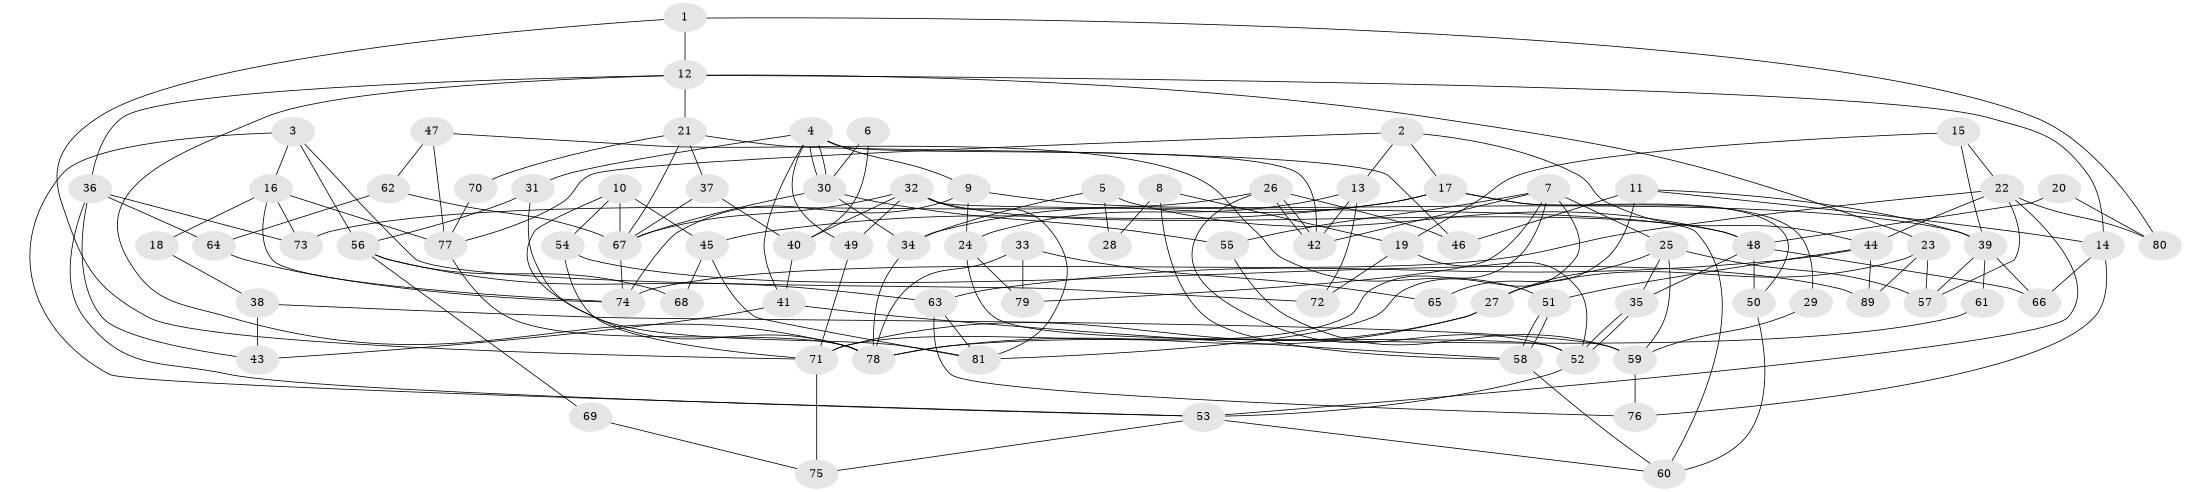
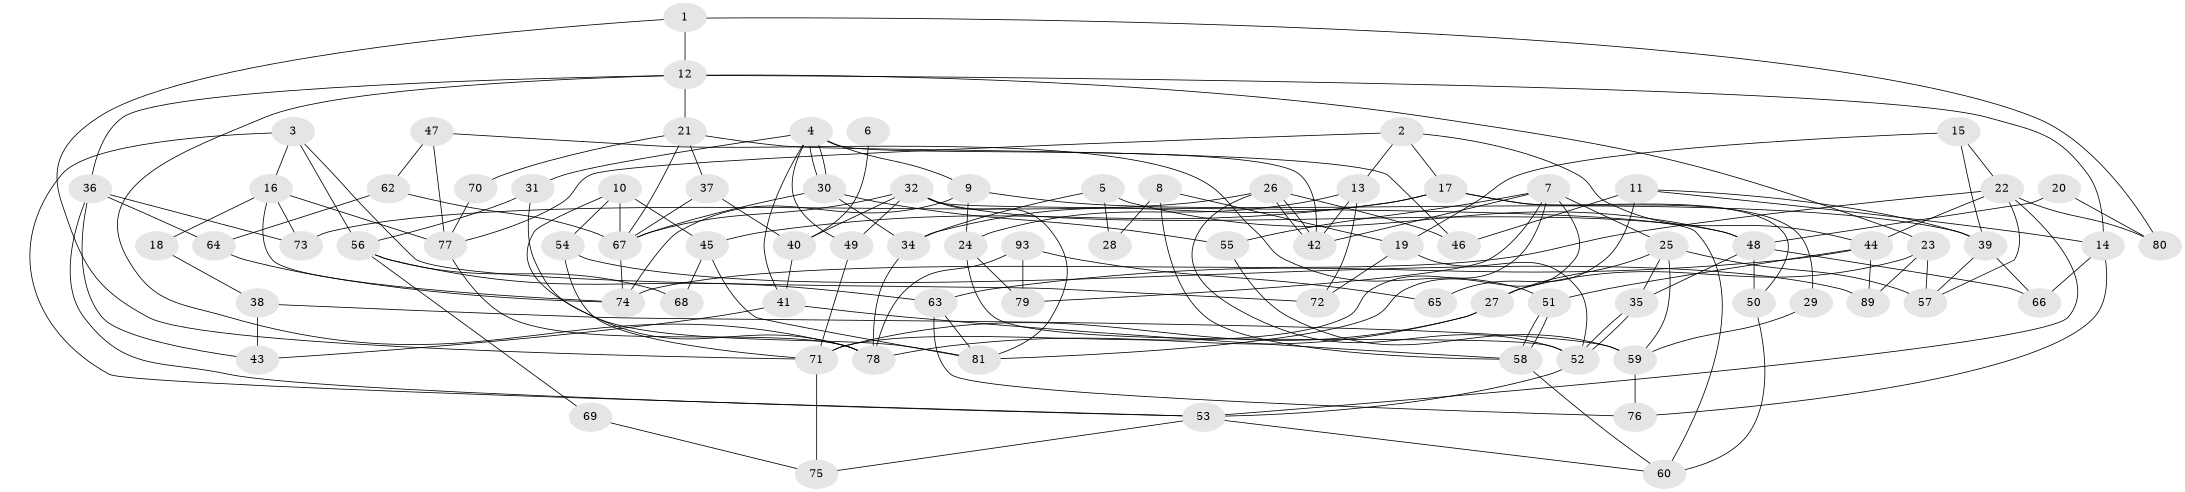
(846, 160) -> none
(1023, 246) -> (1023, 246)
(1982, 303) -> none
